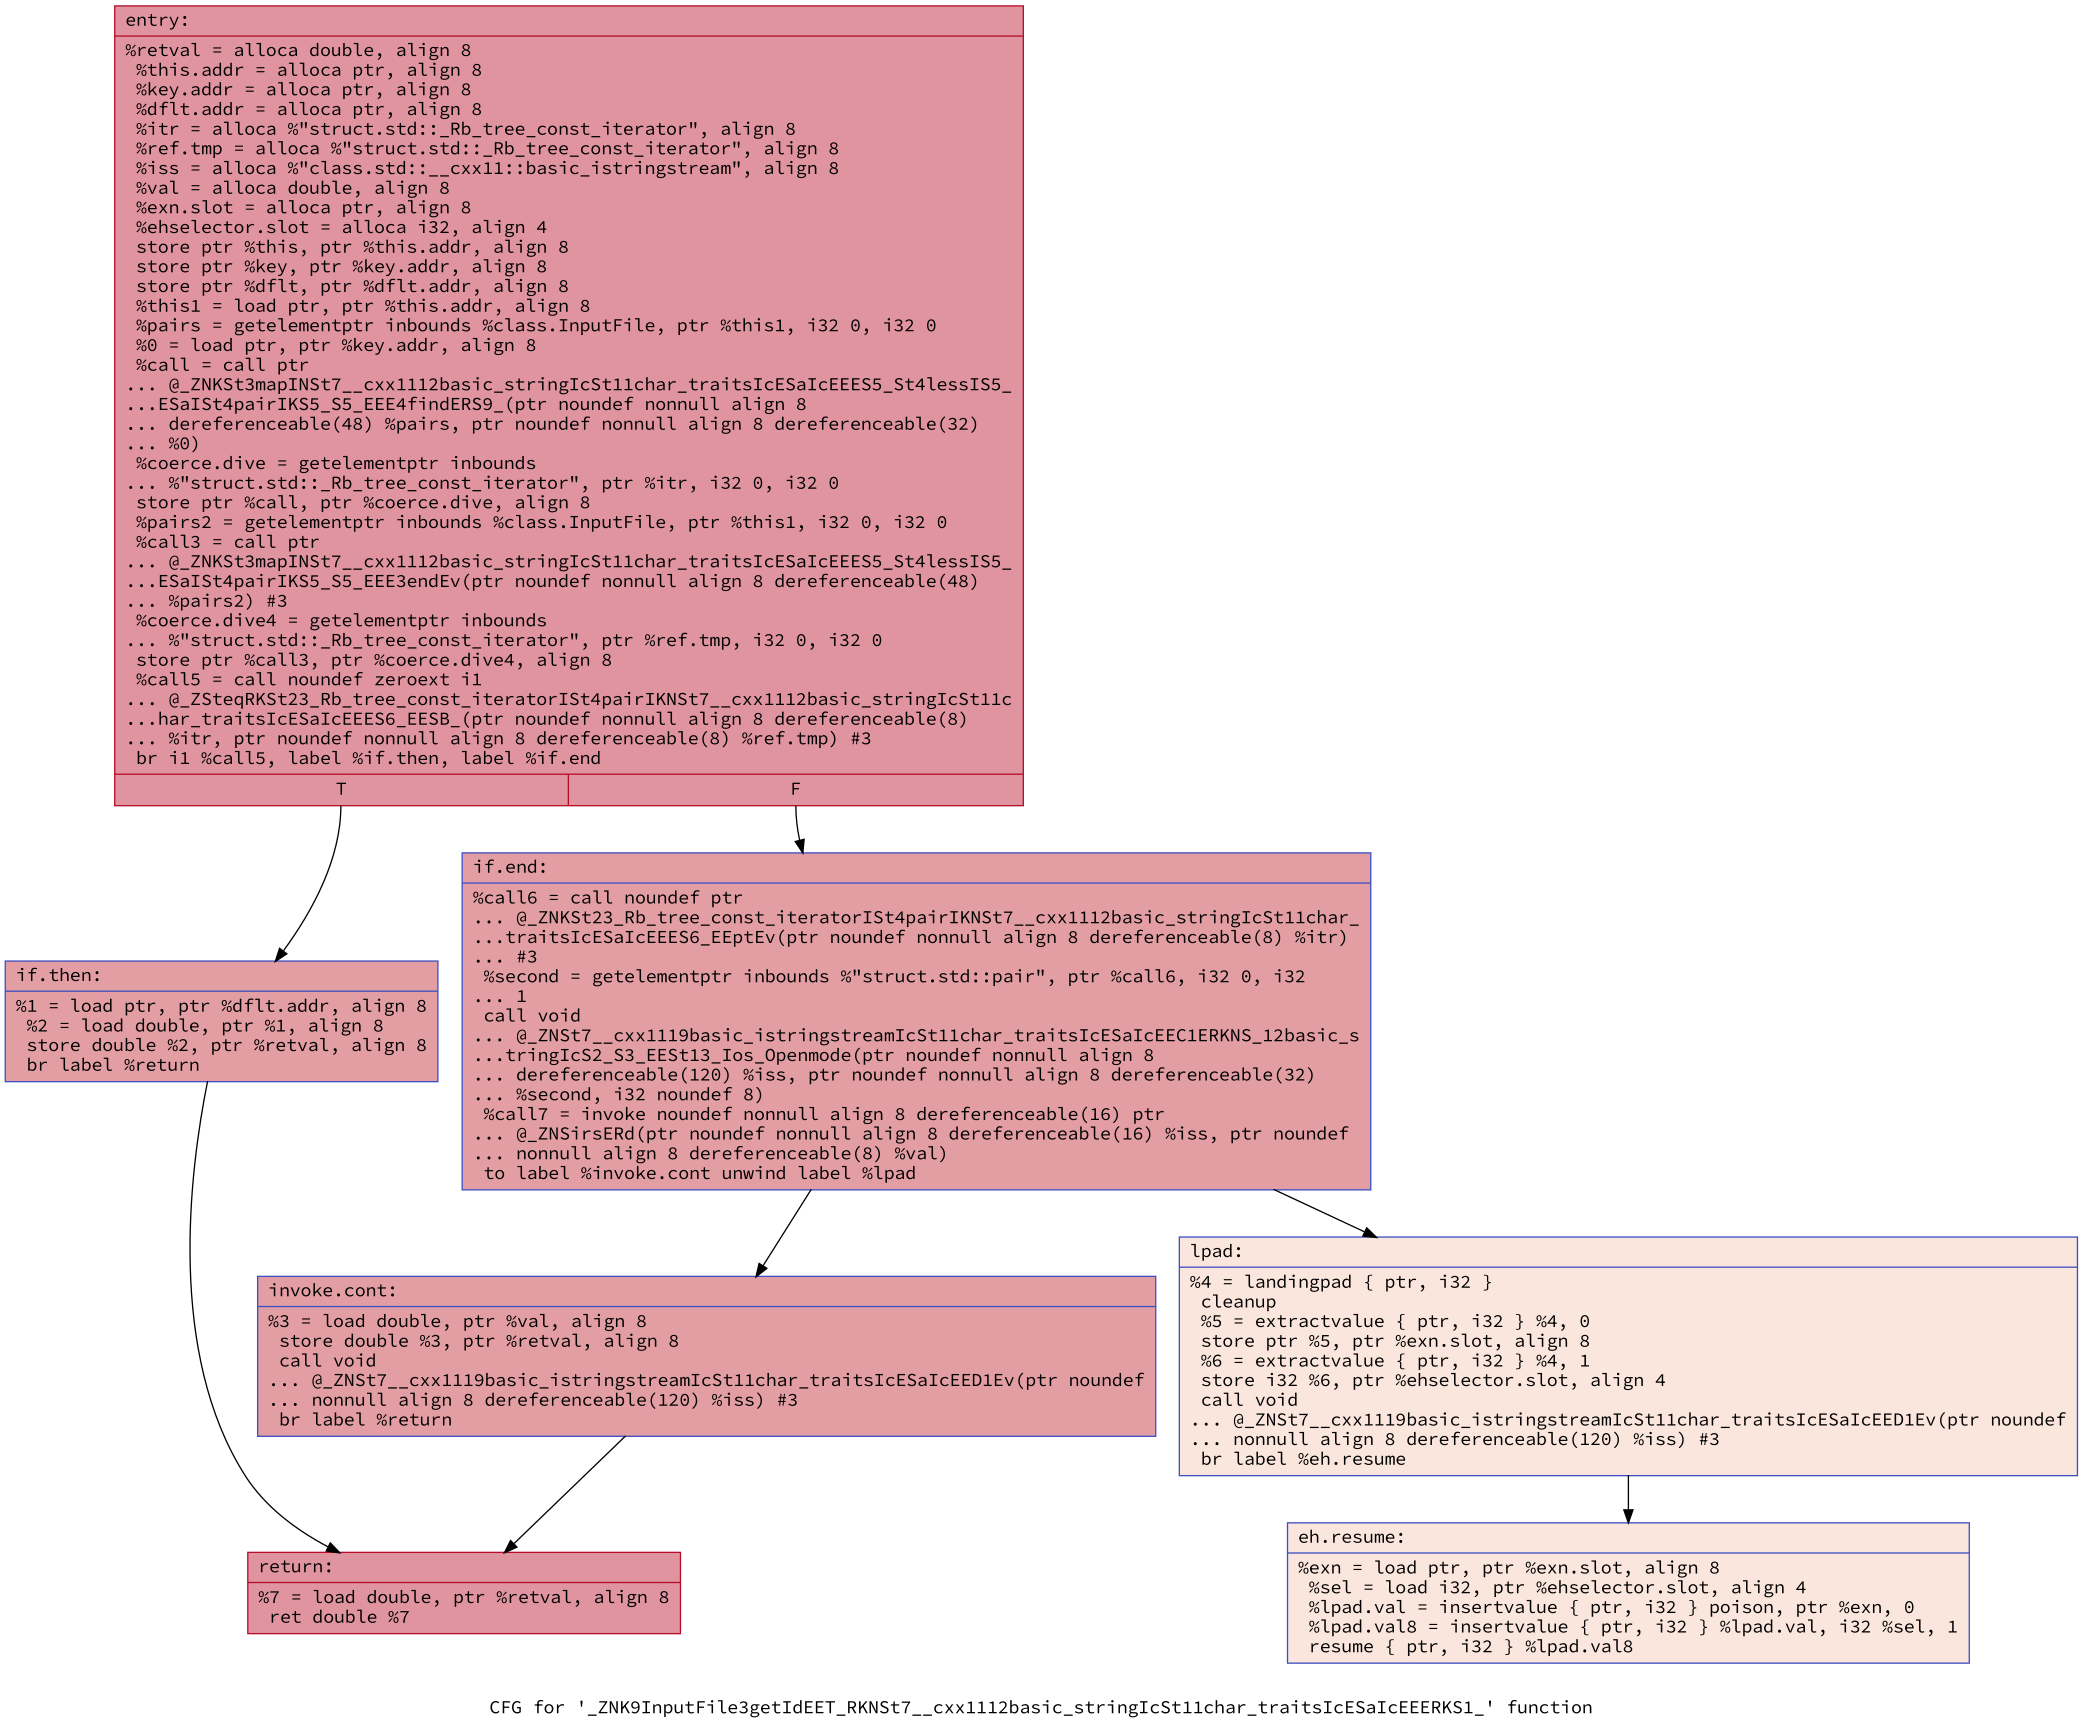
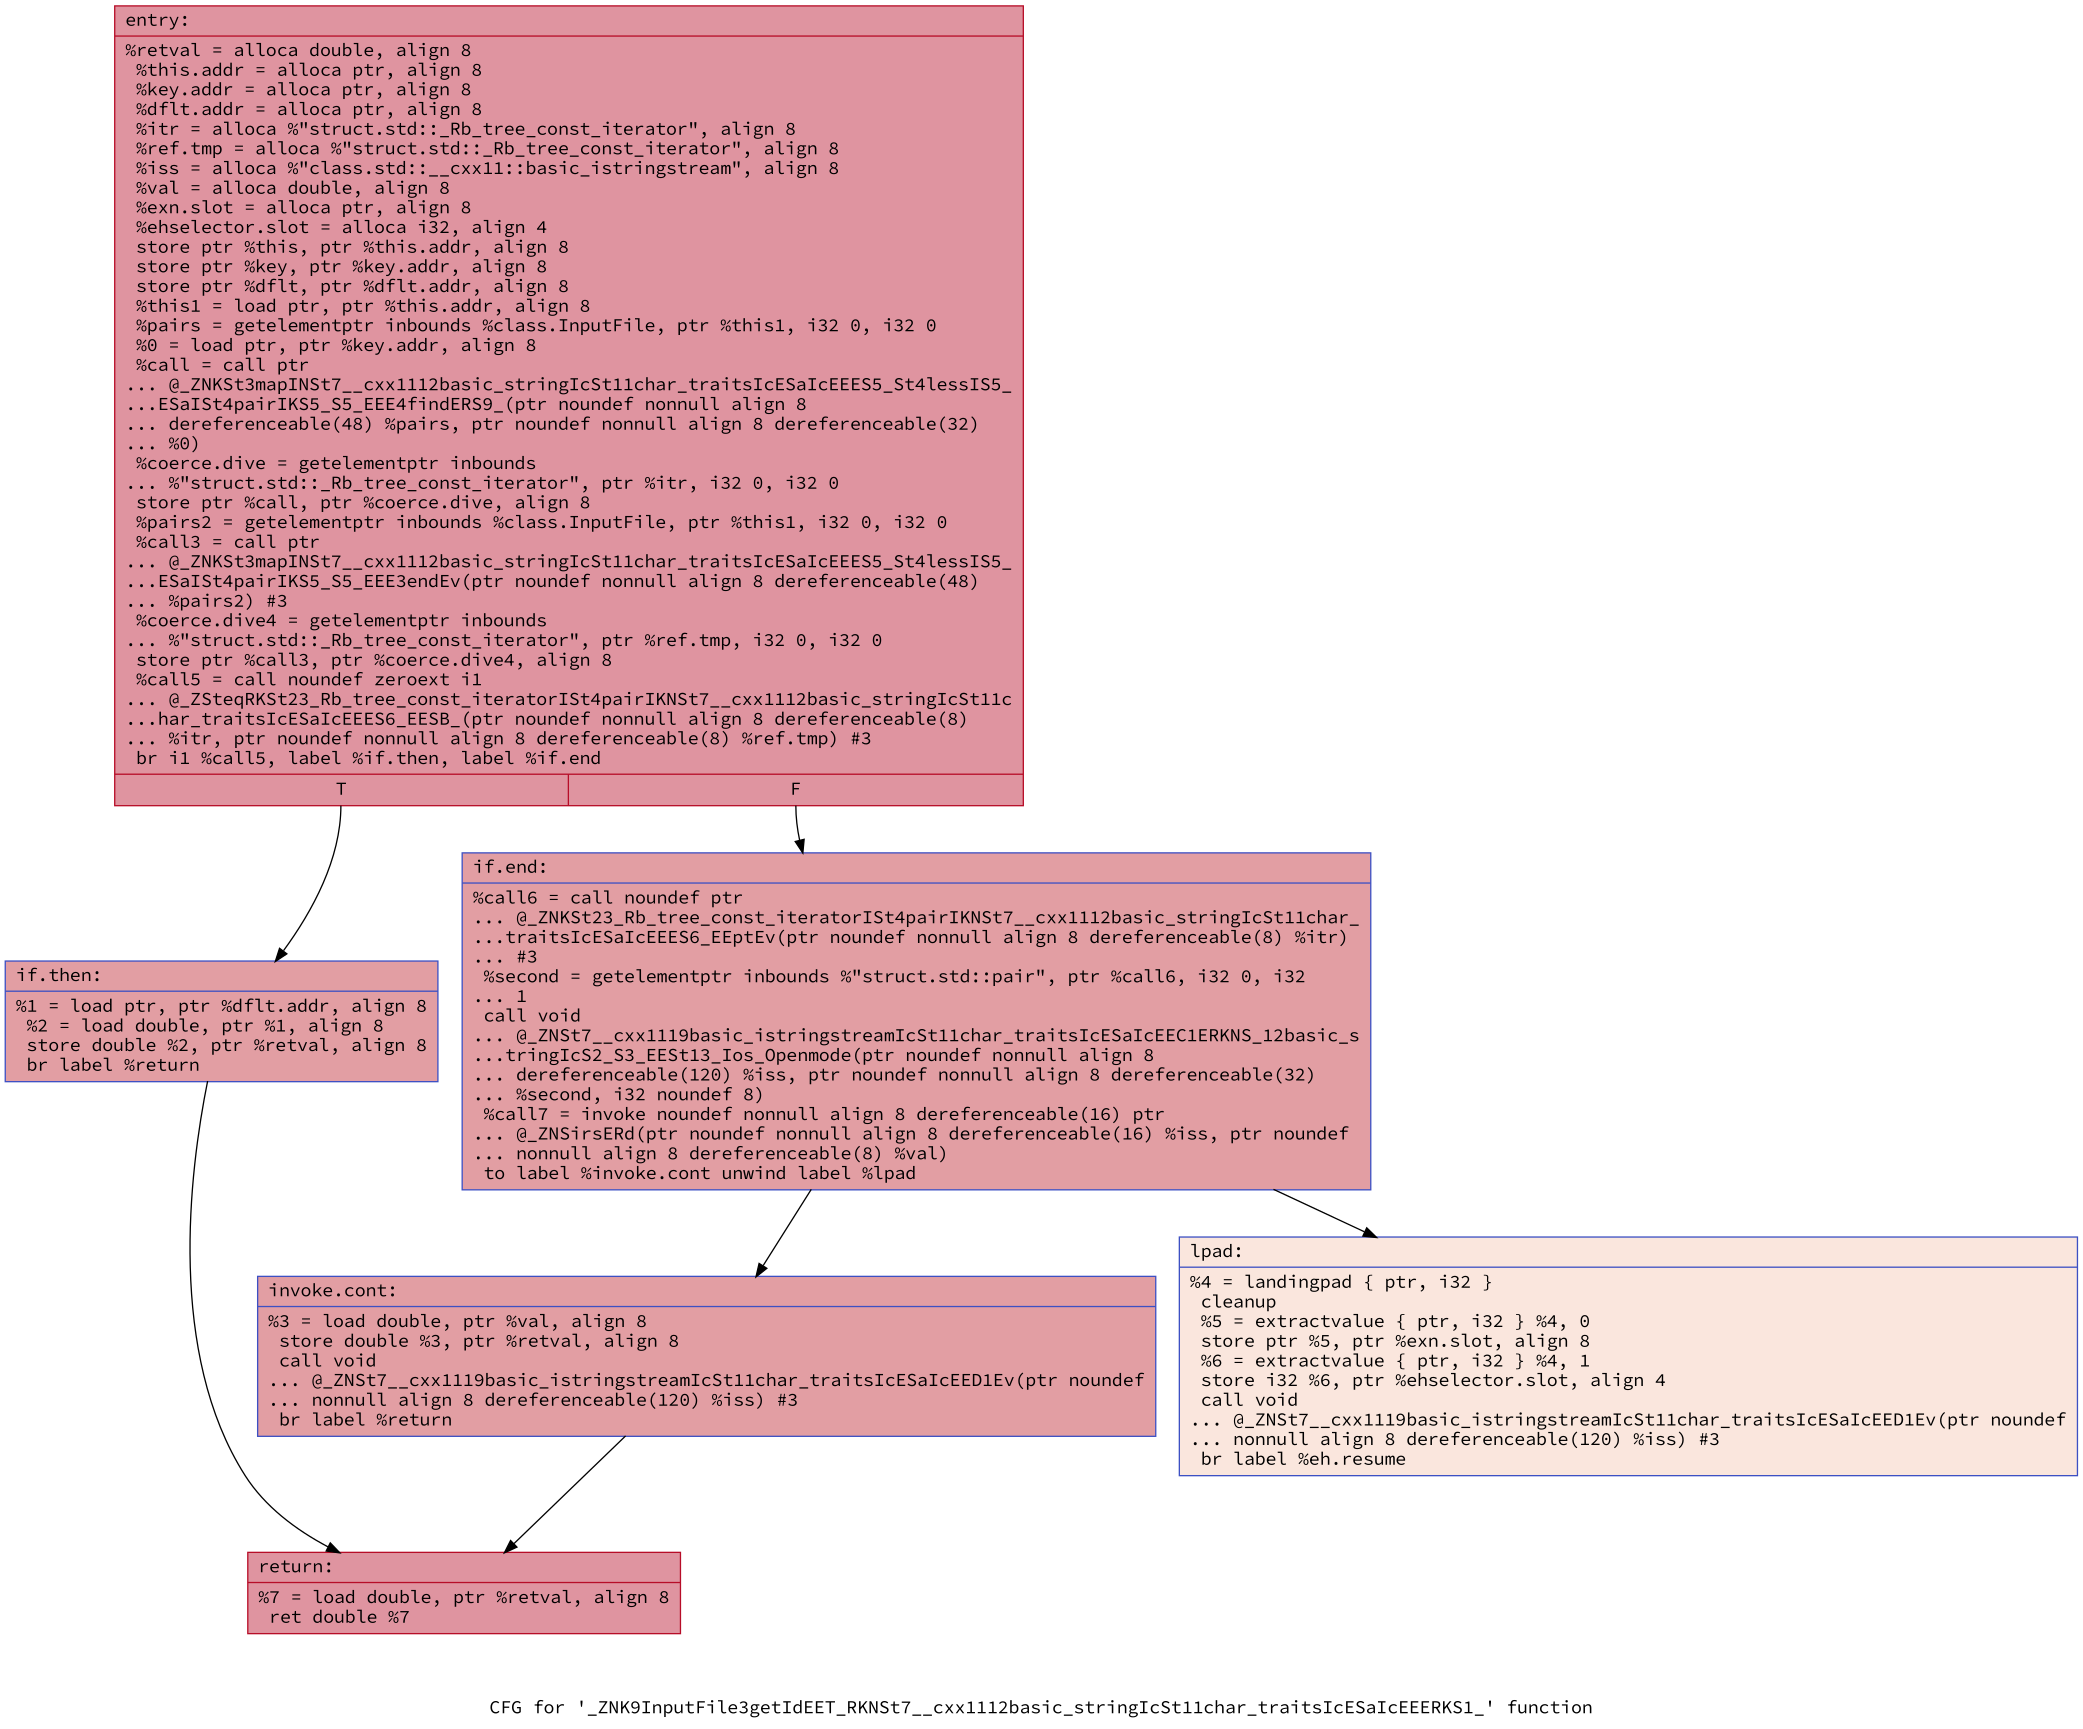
(1628, 1593) -> none
